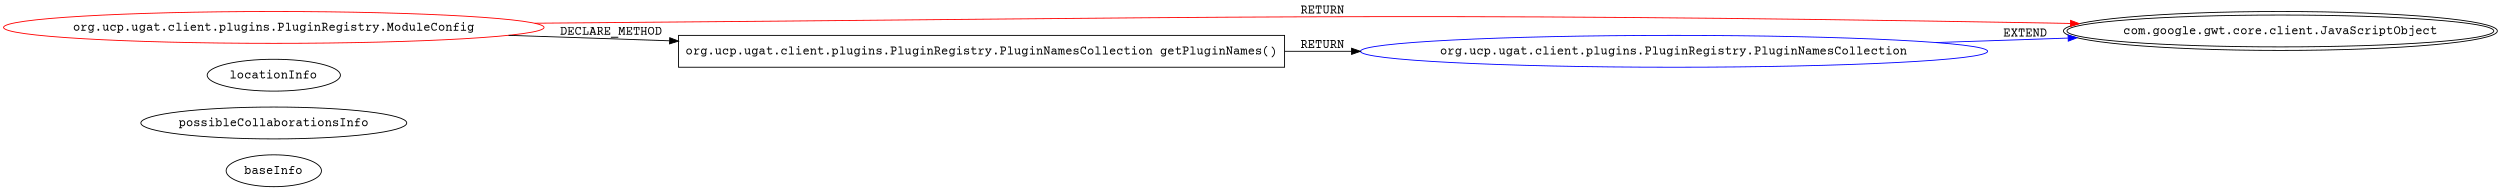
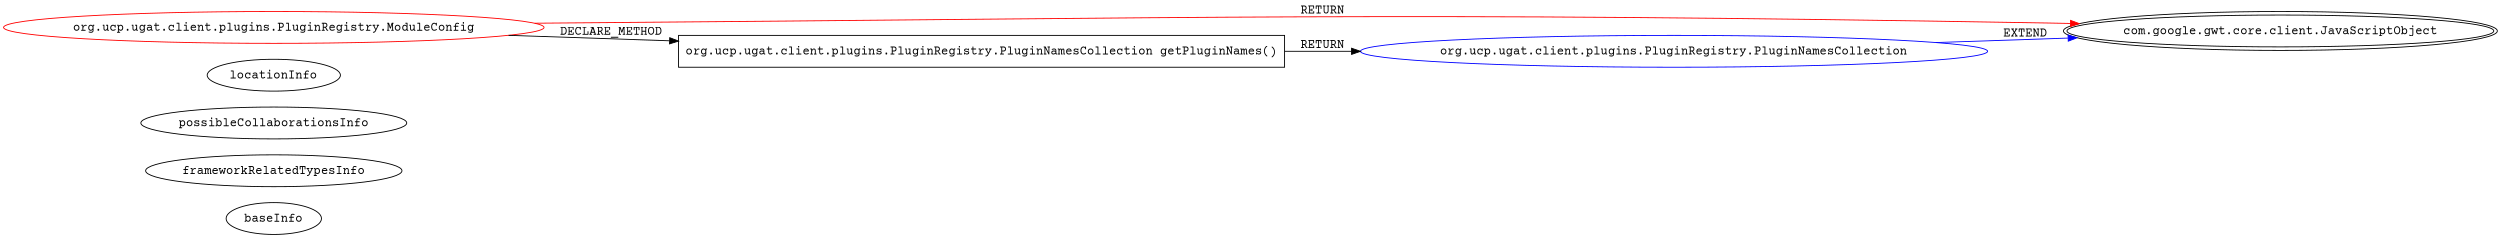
none -> (274, 171)
